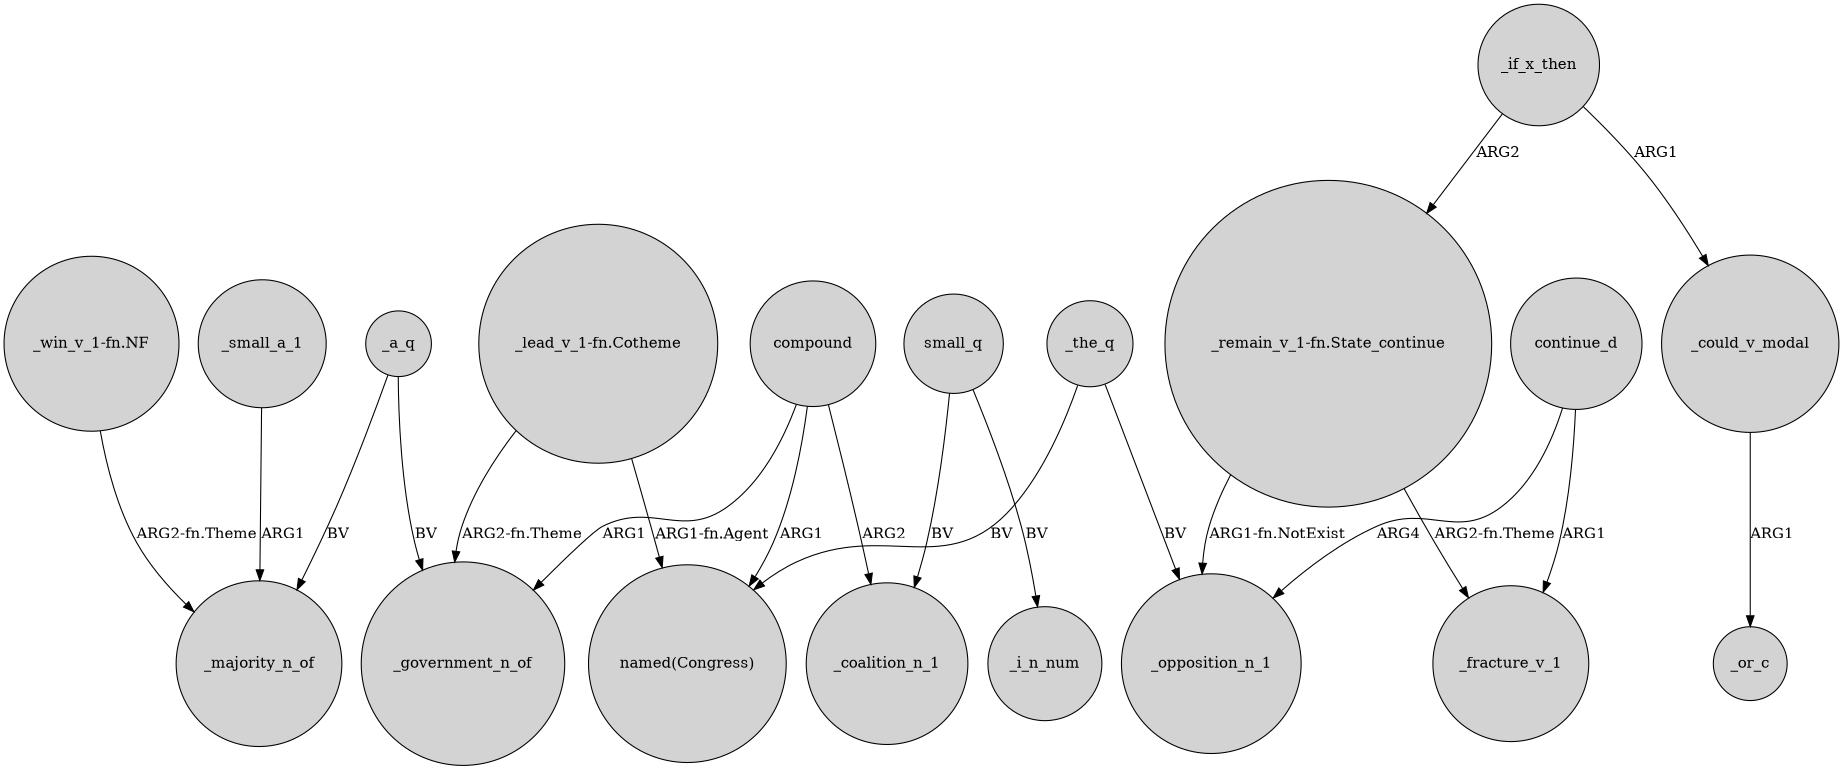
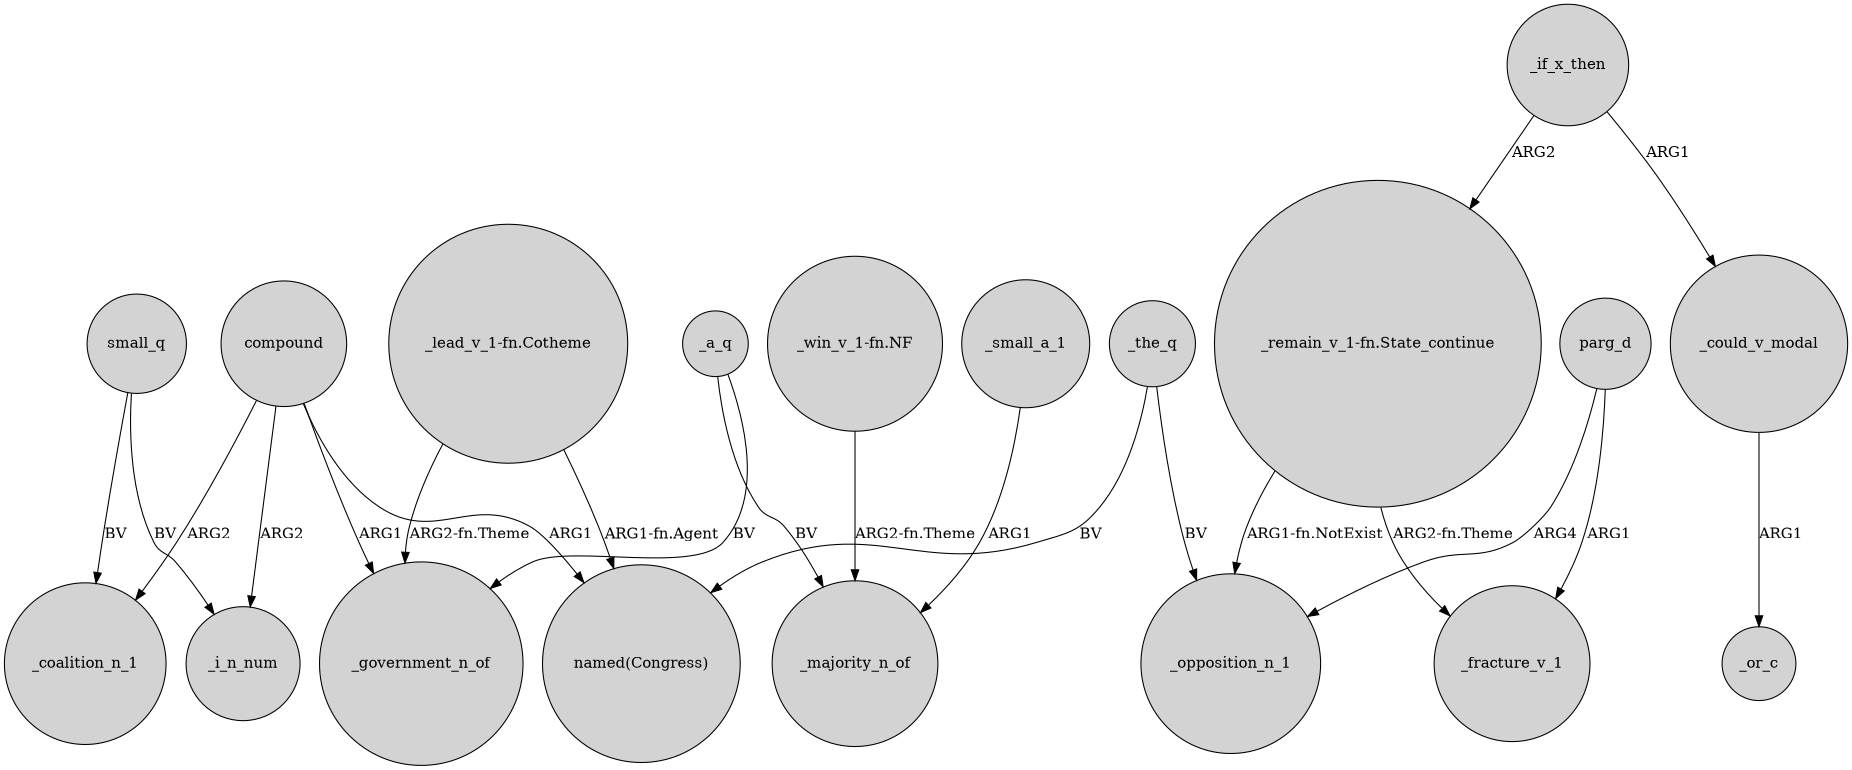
(1576, 344) -> (1605, 344)
none -> (264, 501)
